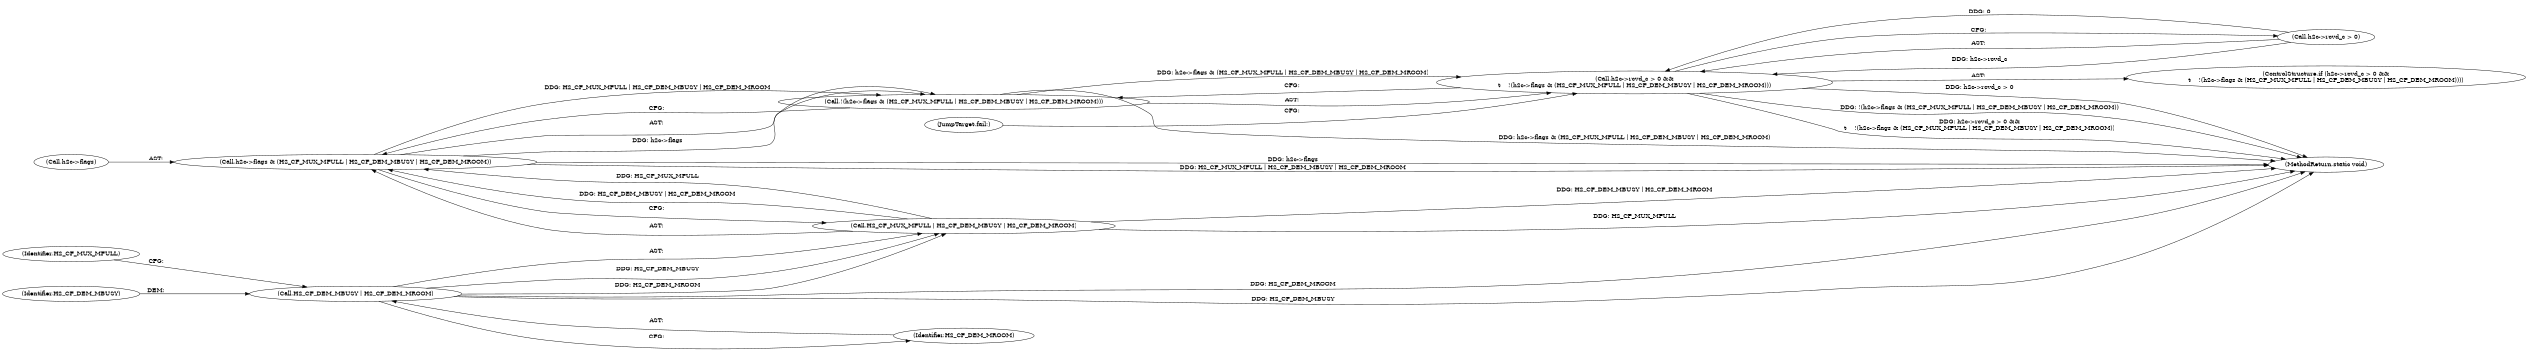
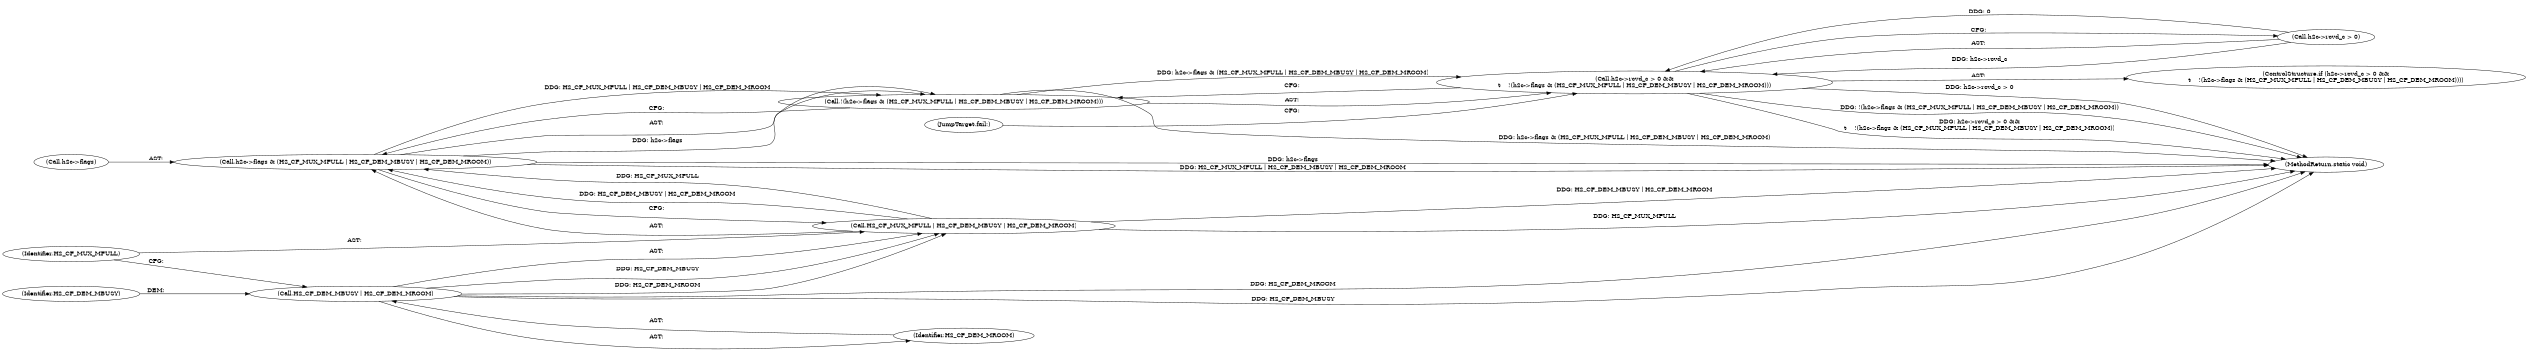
none -> (500, 245)
(658, 337) -> (658, 337)
